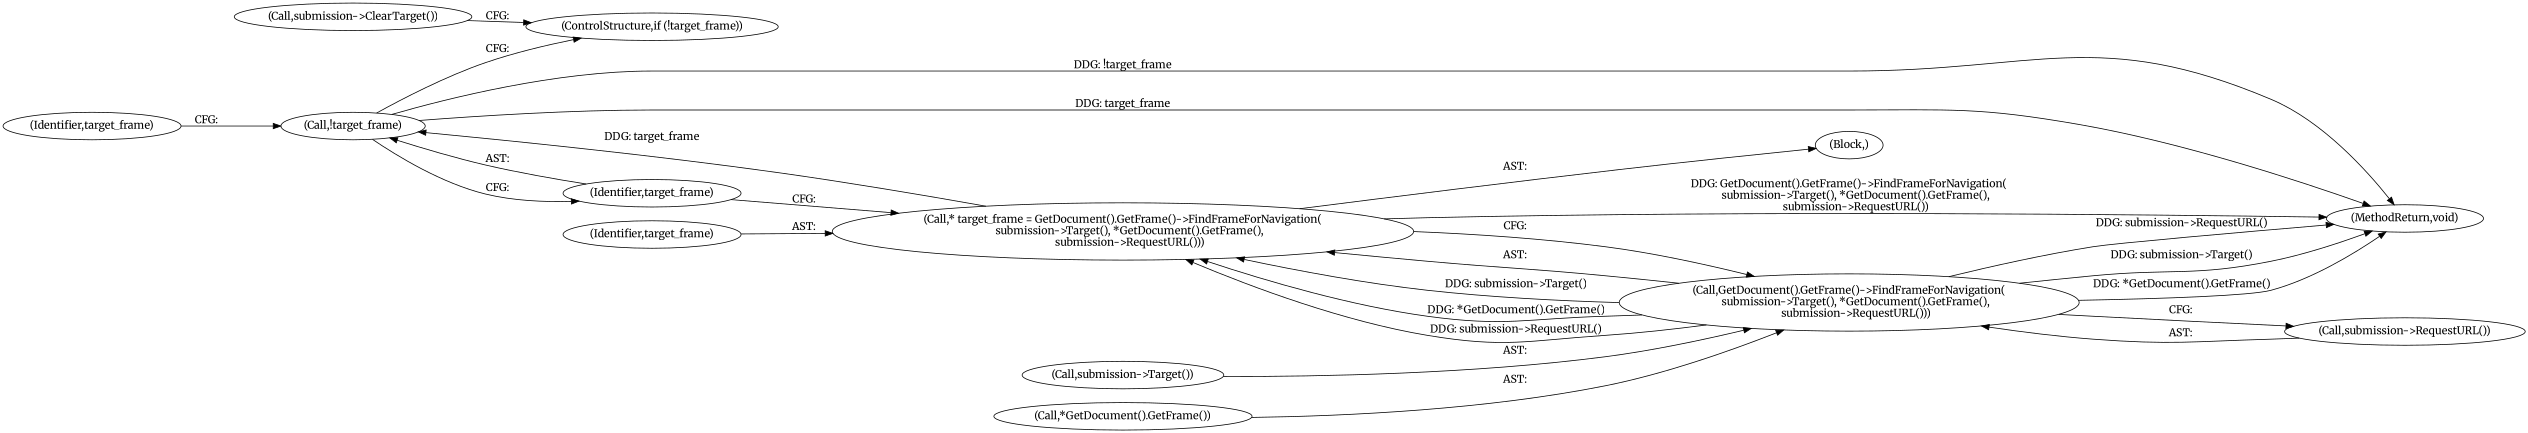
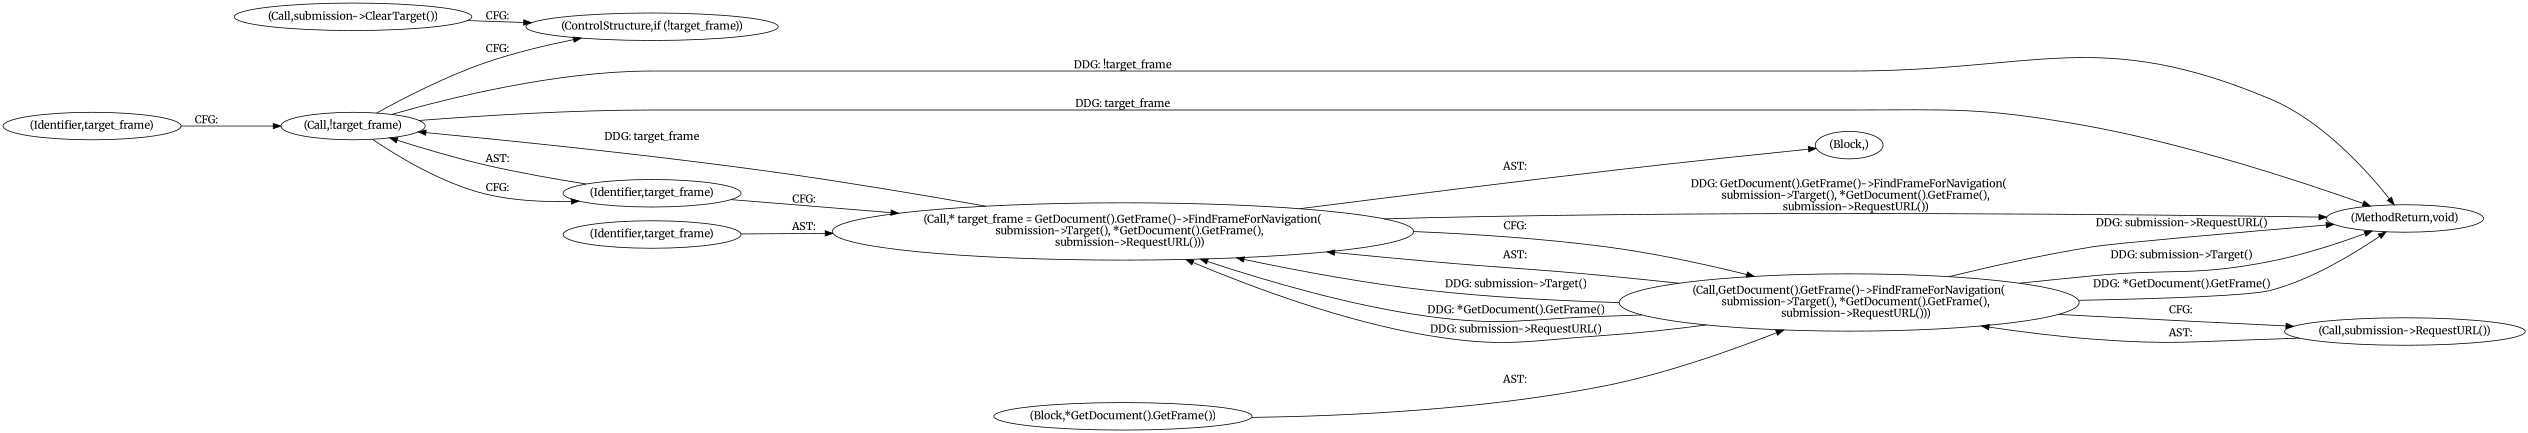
(1123, 375) -> none
(1123, 416) -> (1123, 416)
